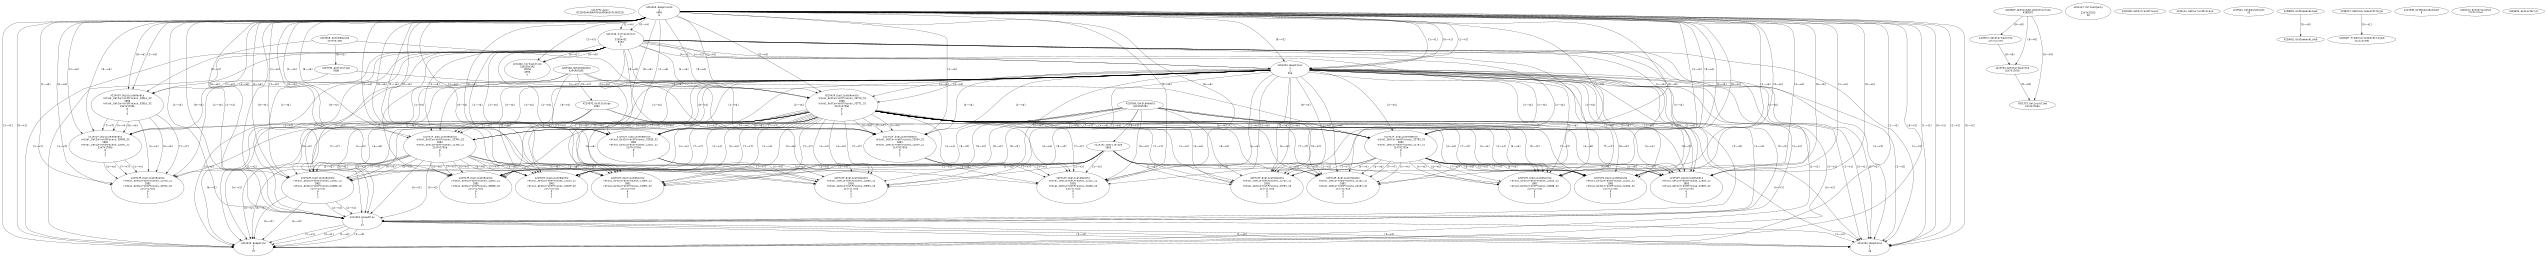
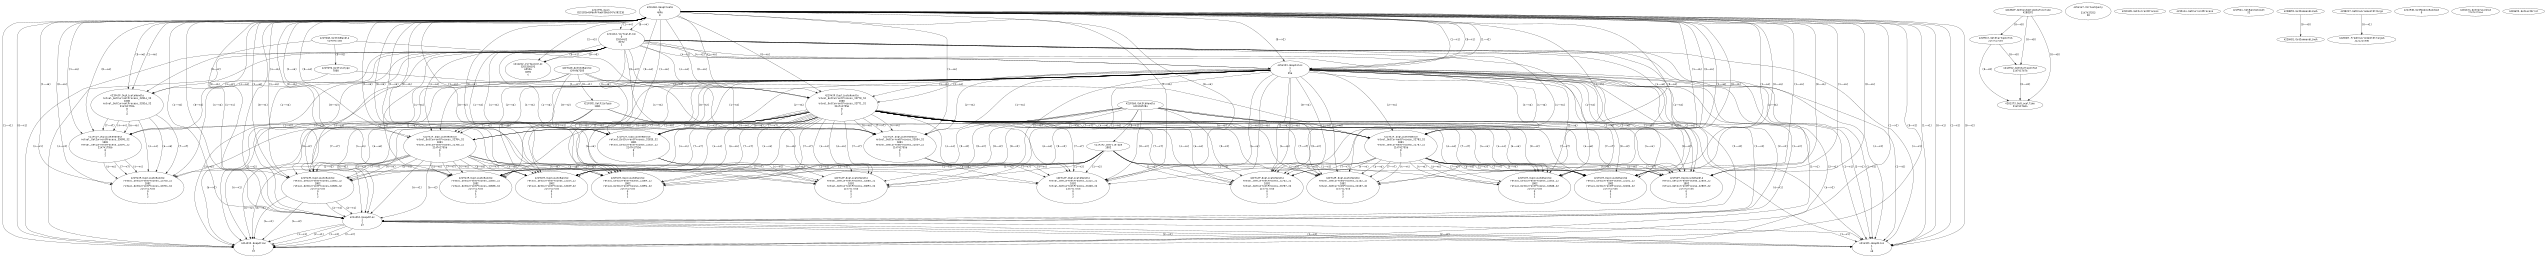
none -> (1981, 77)
